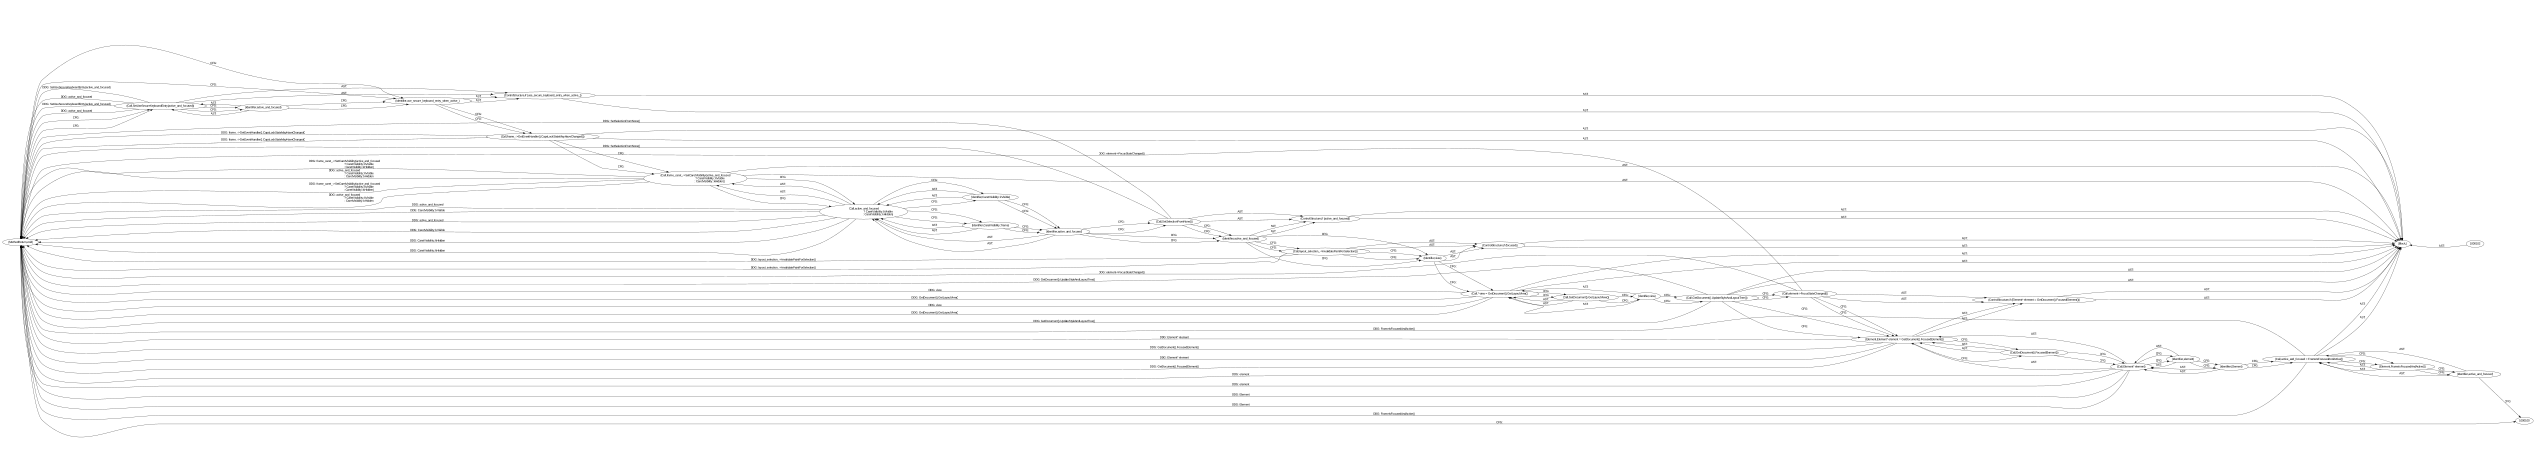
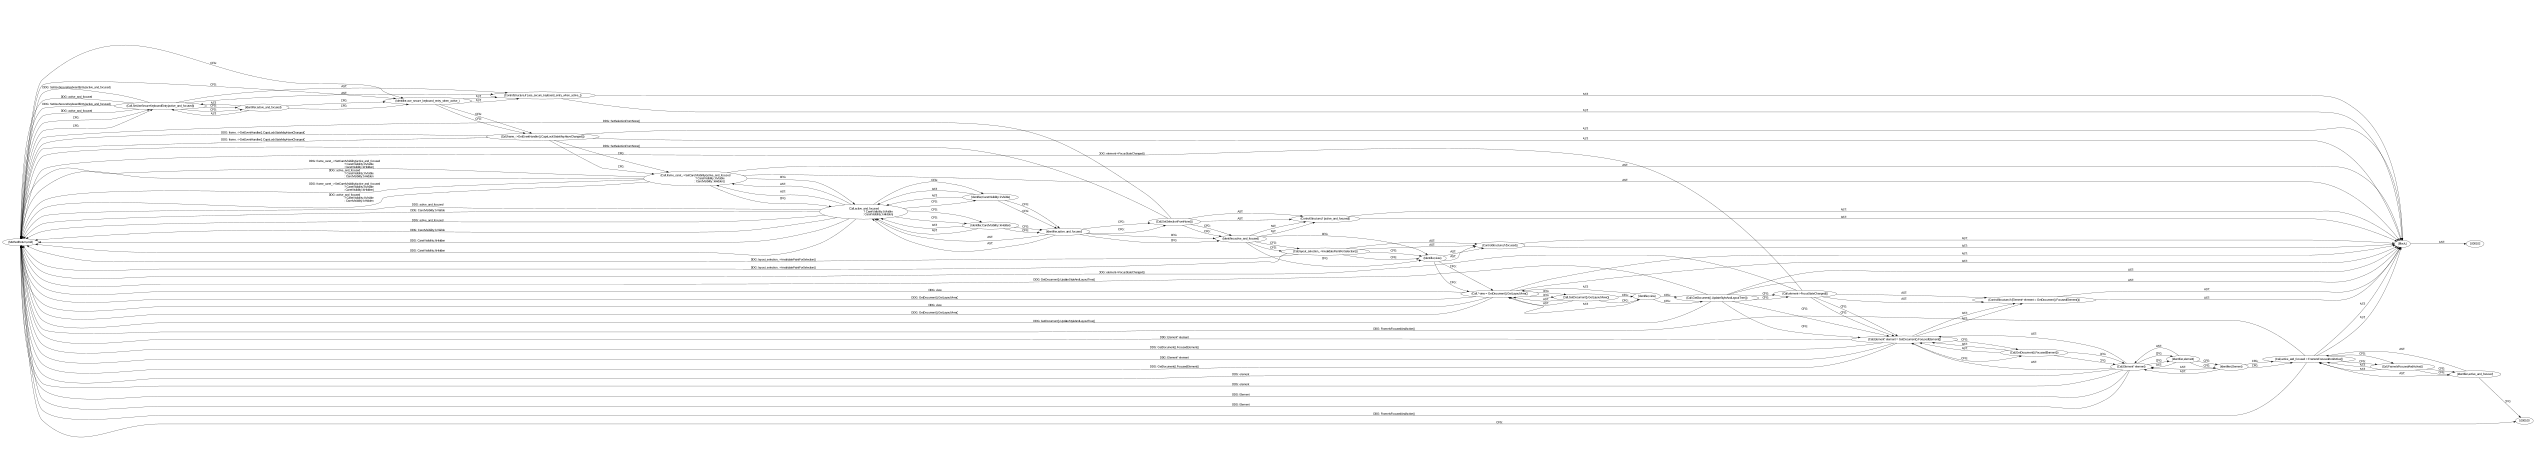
(990, 226) -> (990, 226)
(2439, 248) -> (2437, 244)
(1905, 340) -> (1905, 340)
(2402, 367) -> (2402, 367)
